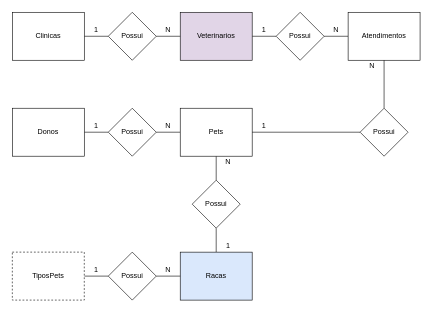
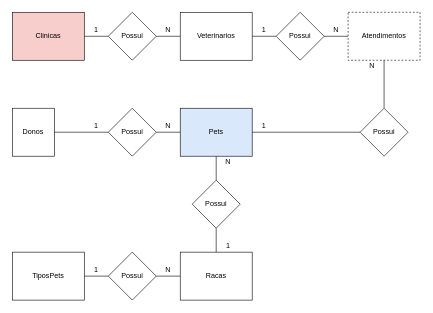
(48, 36) -> (48, 36)
(216, 36) -> (216, 36)
(384, 36) -> (384, 36)
(48, 132) -> (33, 132)
(216, 132) -> (216, 132)
(48, 276) -> (48, 276)
(216, 276) -> (216, 276)
